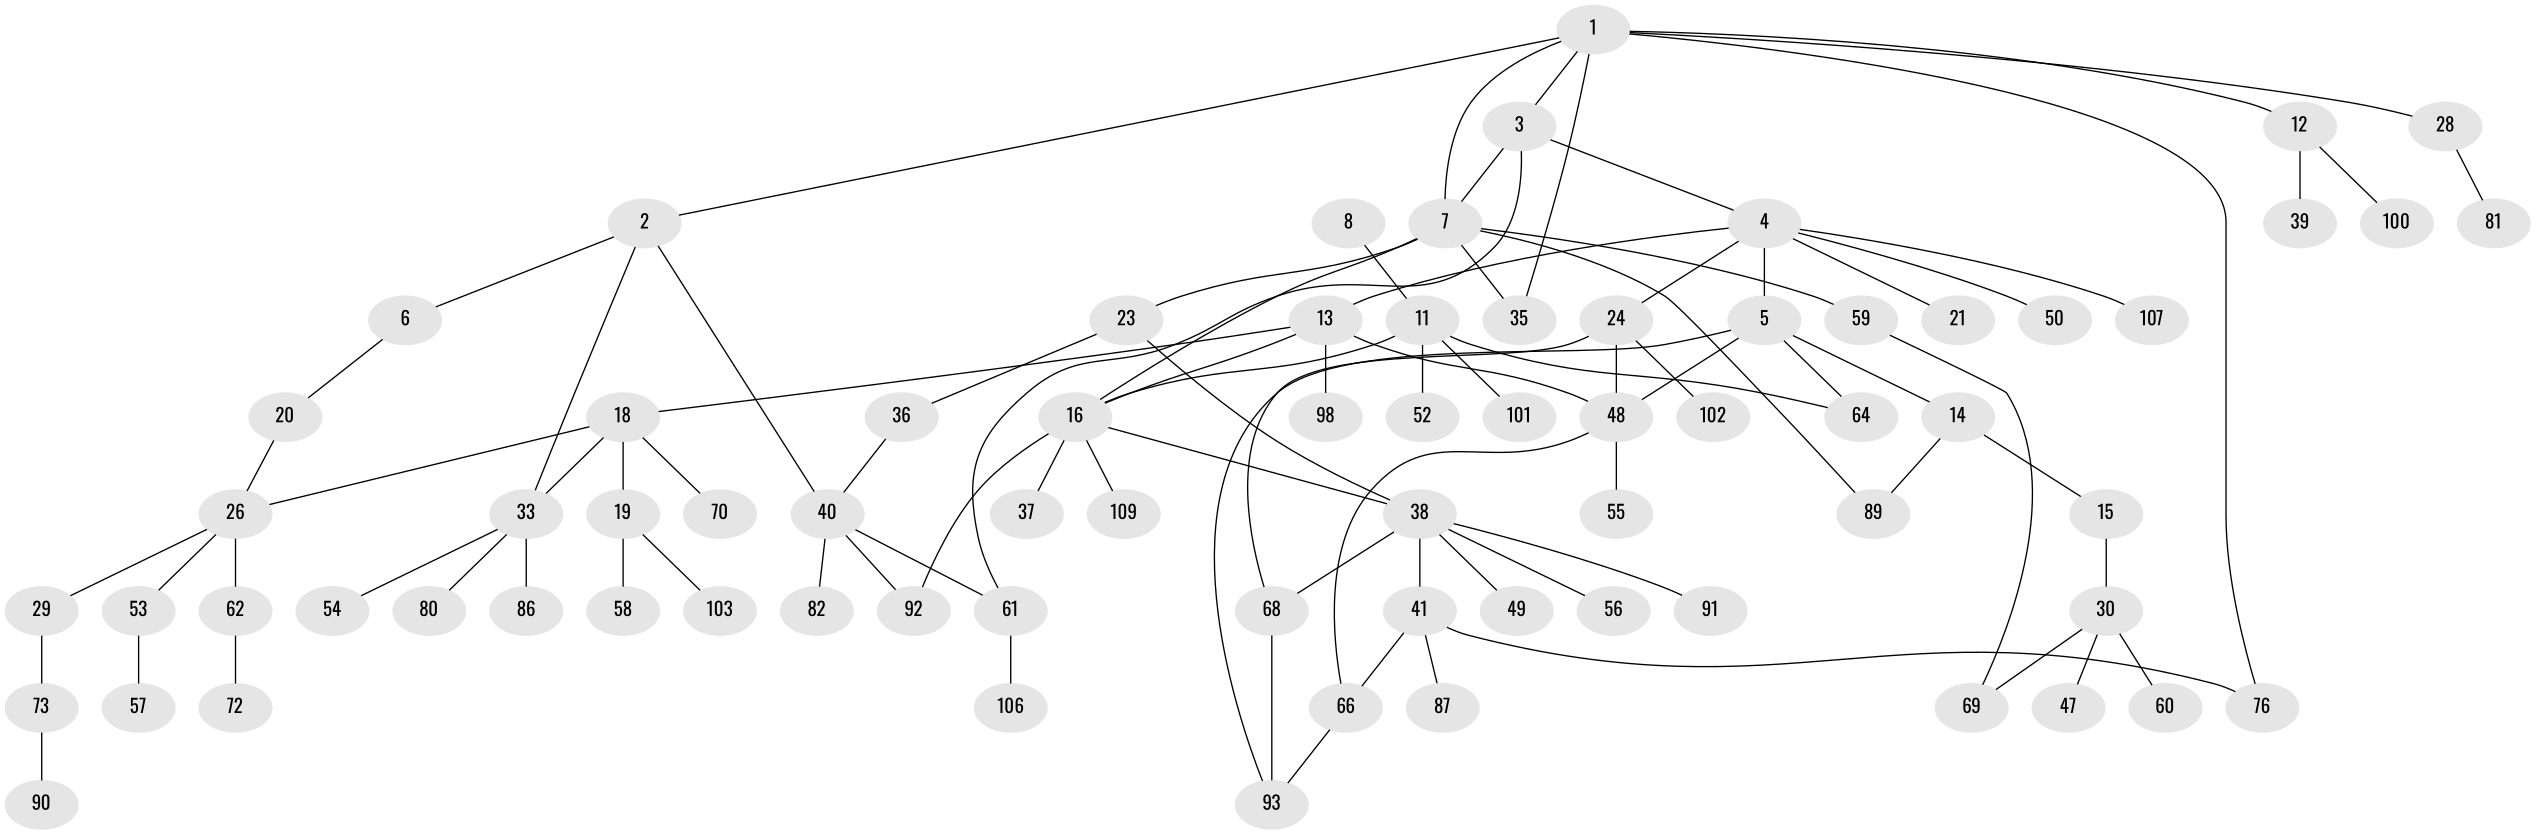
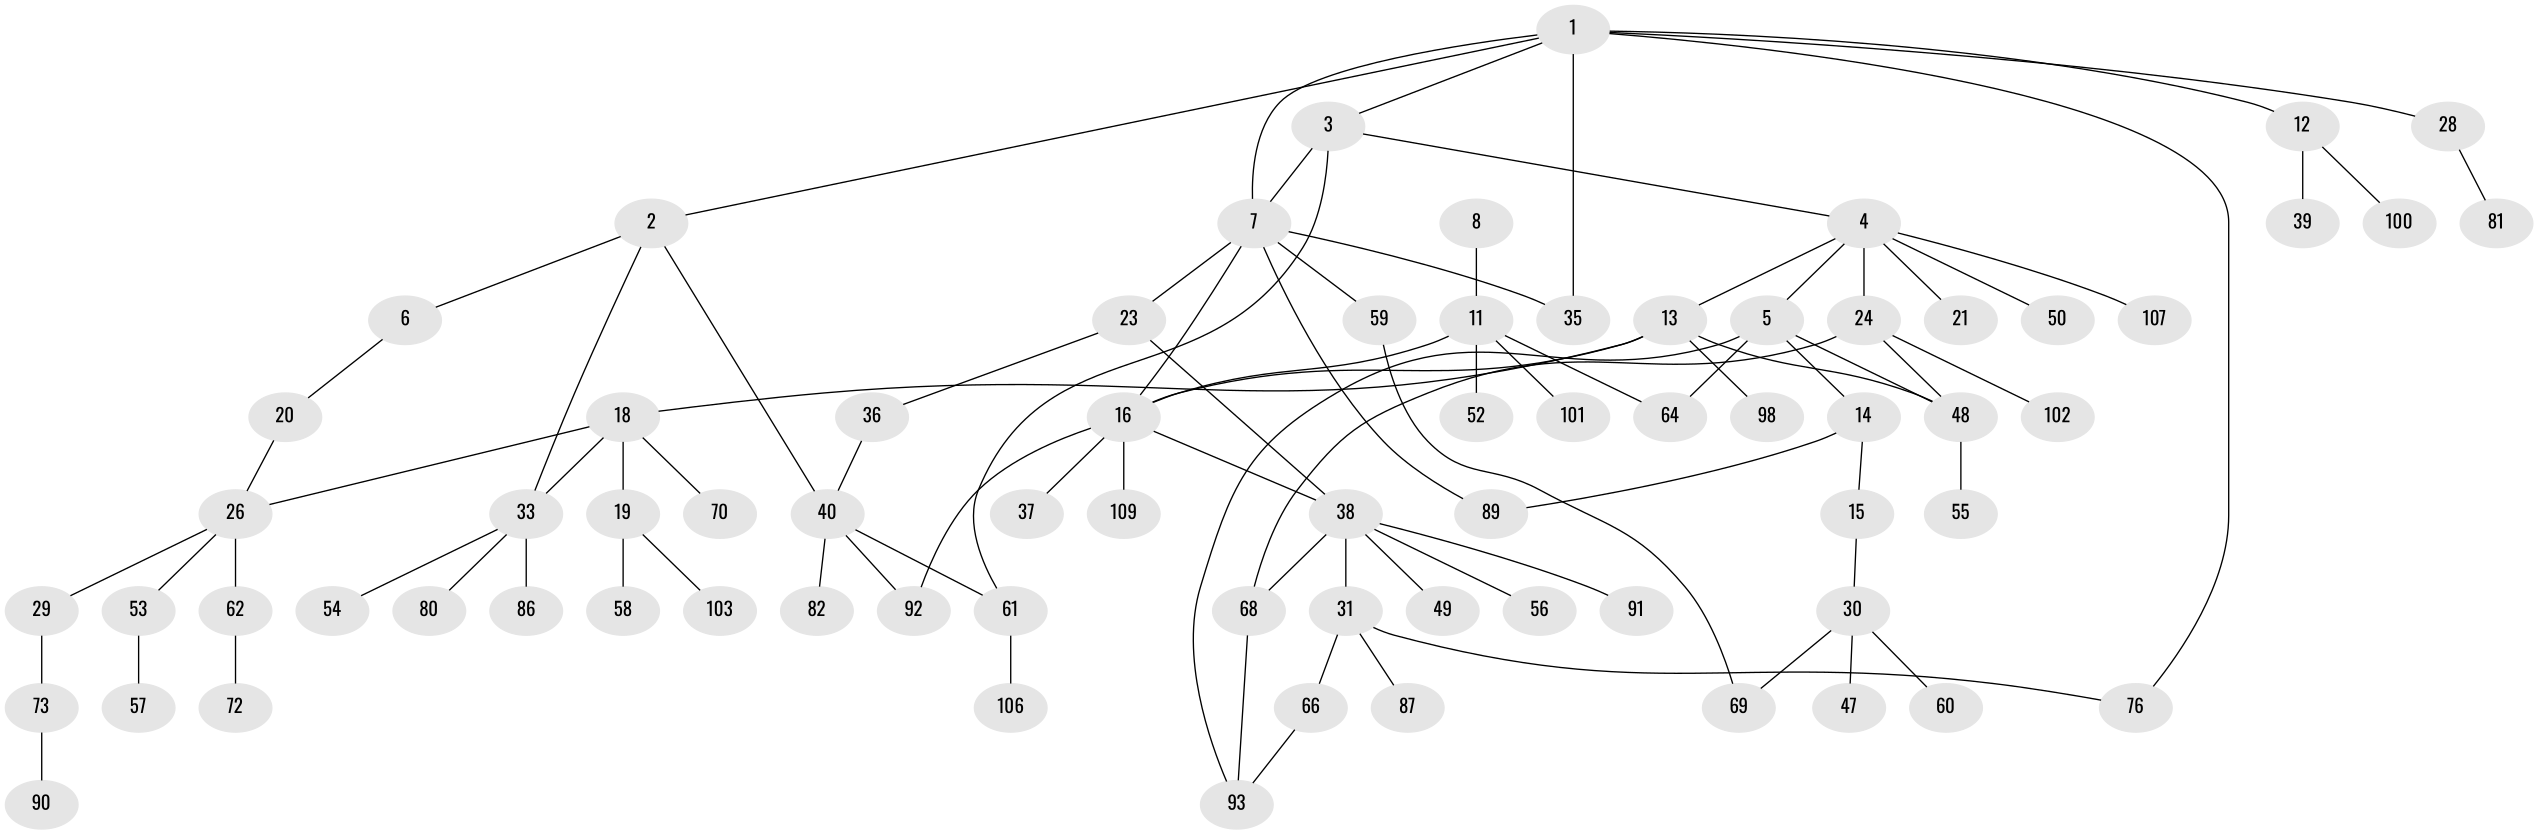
(1382, 480) -> none
(1420, 611) -> (1346, 611)
